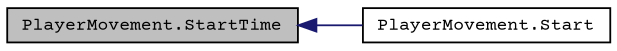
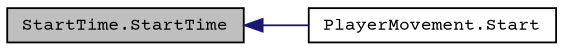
(153, 25) -> (125, 25)
